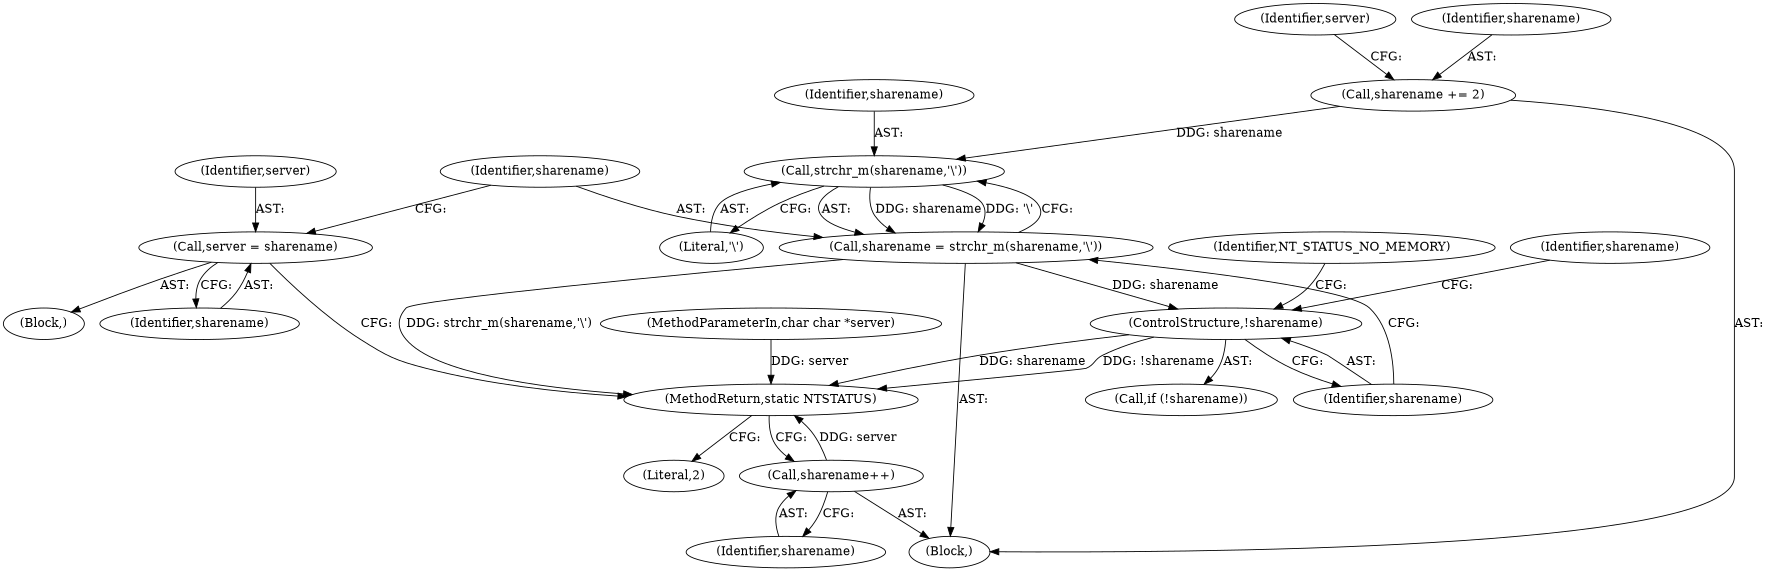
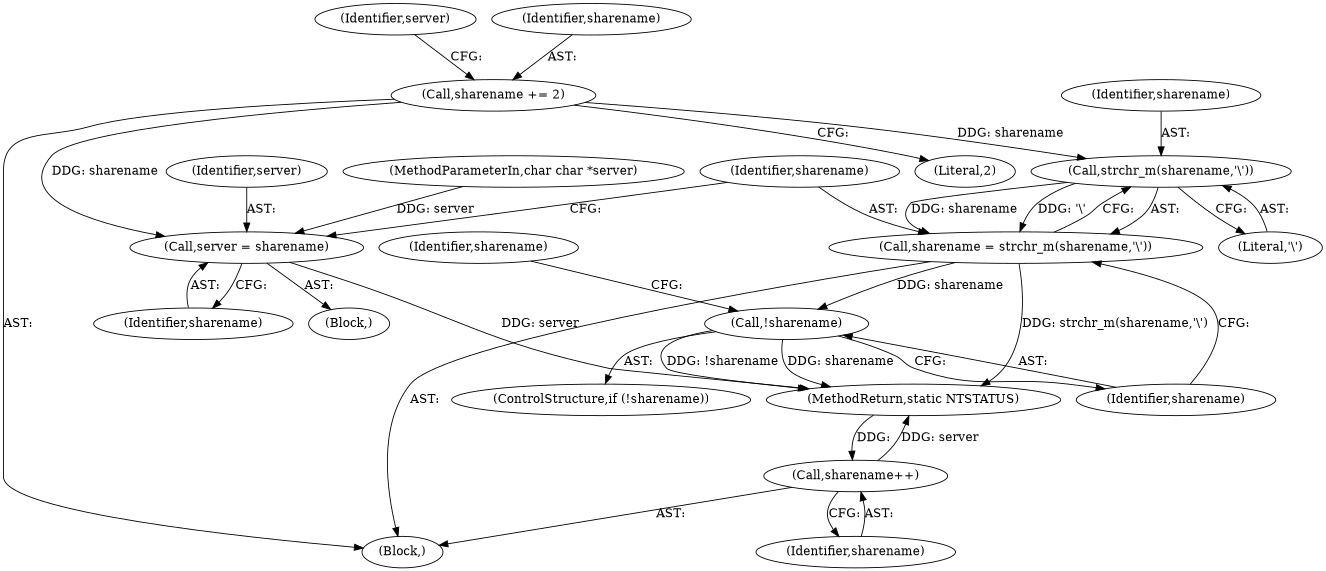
none -> (146, 129)
(1332, 248) -> none
(379, 324) -> (540, 324)
(1226, 324) -> (787, 324)
(771, 357) -> (383, 209)
(1181, 400) -> (601, 400)
(725, 436) -> (748, 128)
(793, 438) -> (875, 438)
